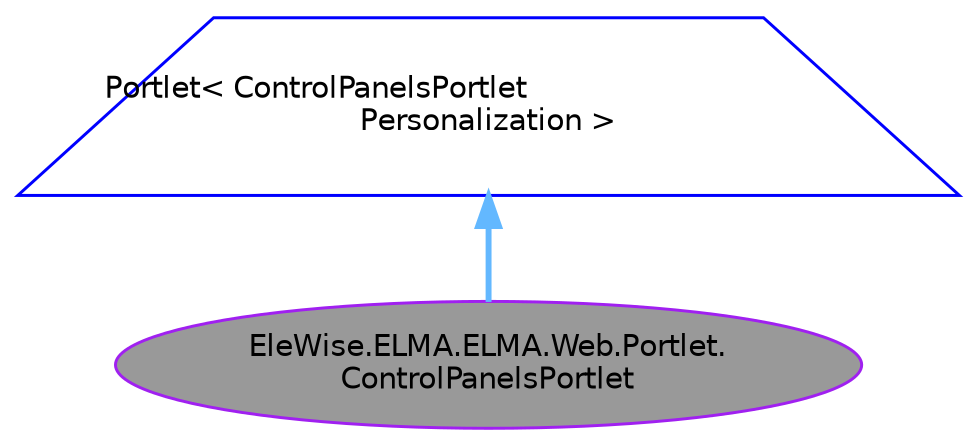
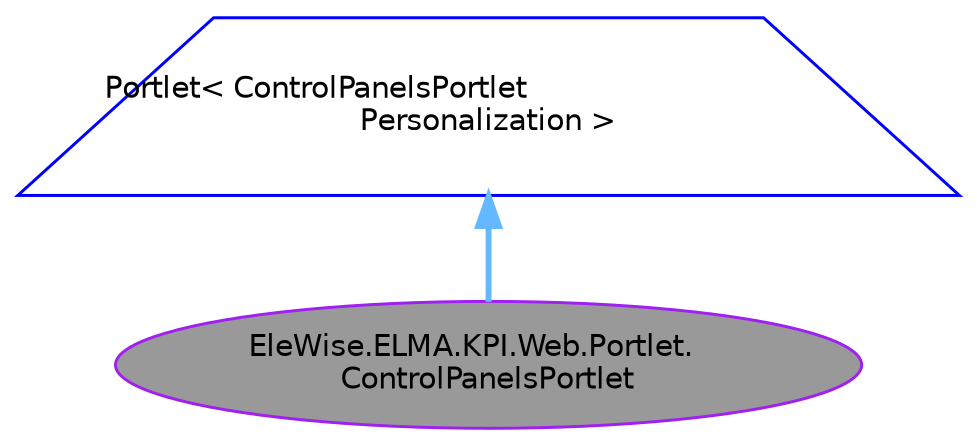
(489, 365) -> (489, 365)
